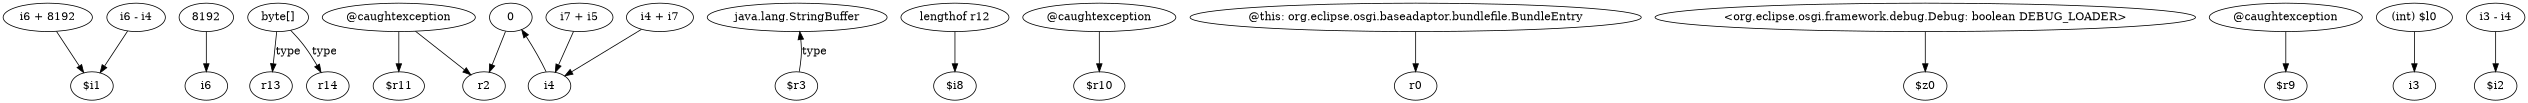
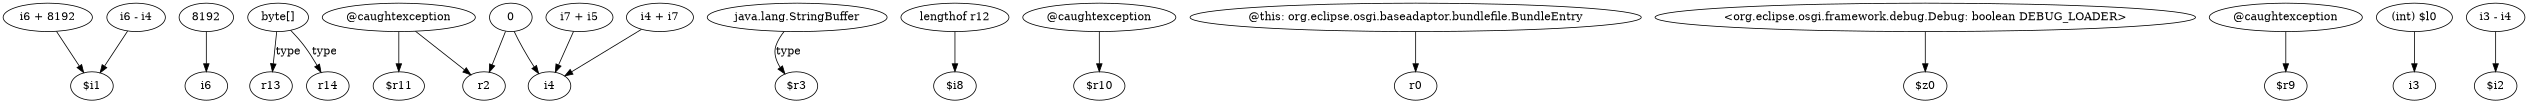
(537, 54) -> (524, 50)
(801, 56) -> (775, 49)
